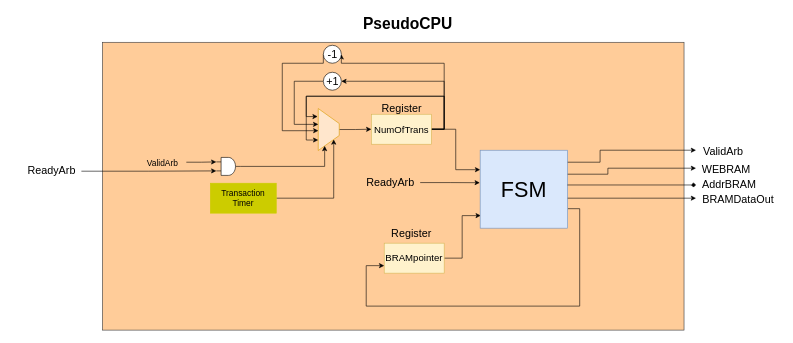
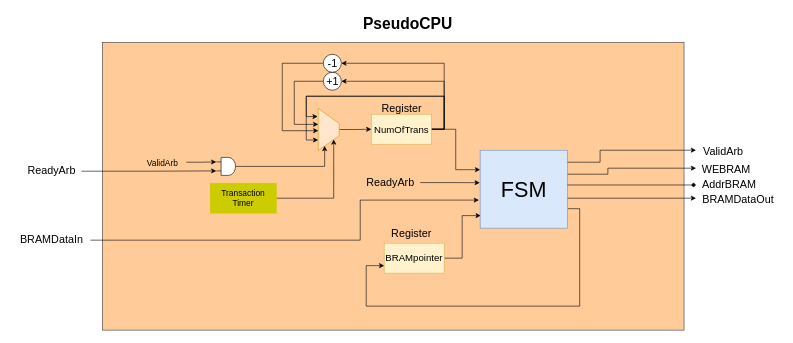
(332, 54) -> (332, 63)
none -> (360, 200)
none -> (51, 240)
